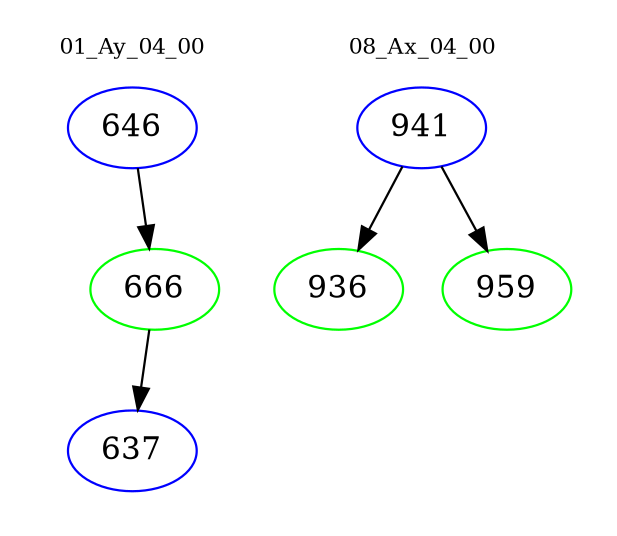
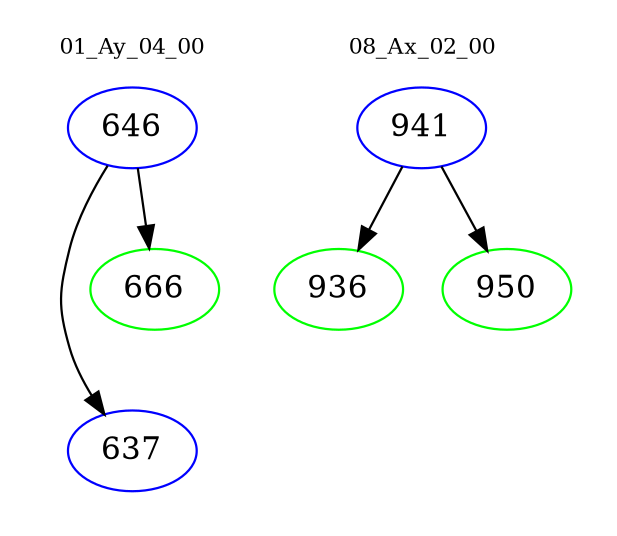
(423, 48) -> (423, 48)
(507, 289) -> (507, 289)
(145, 358) -> (63, 279)
